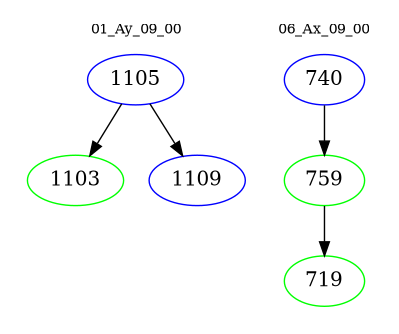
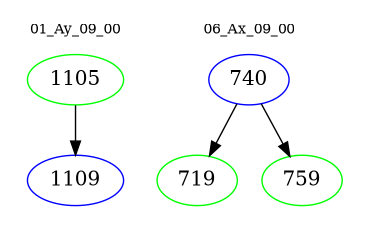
(136, 80) -> (76, 80)
(76, 180) -> none
(324, 224) -> (227, 124)
